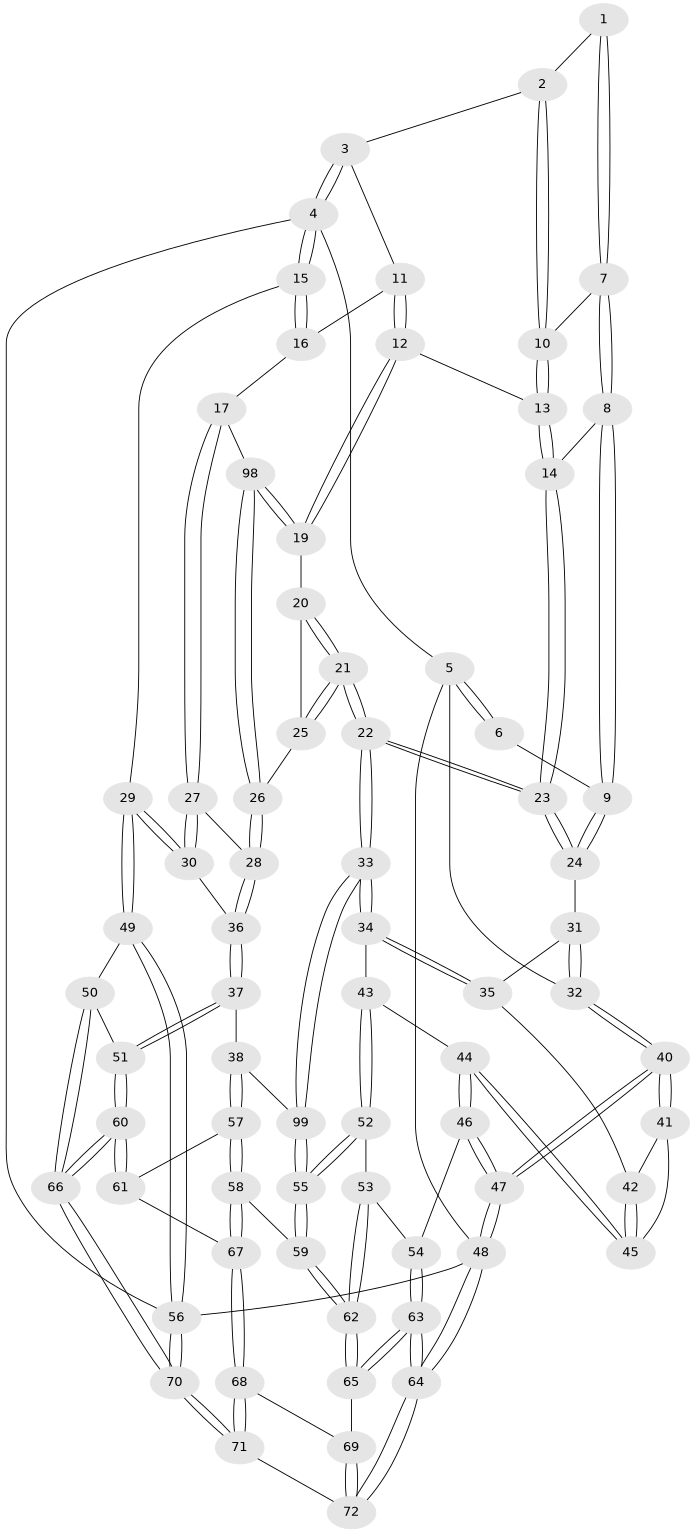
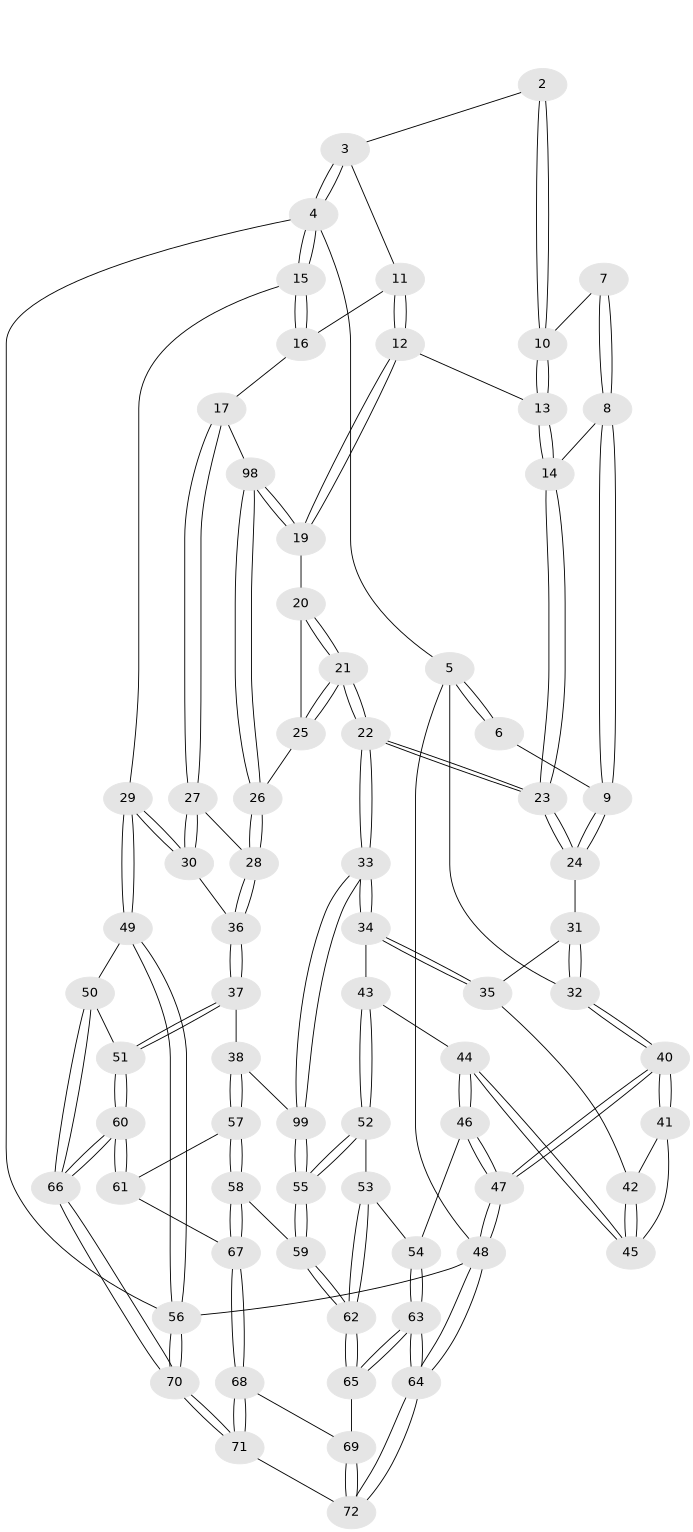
(604, 20) -> none
